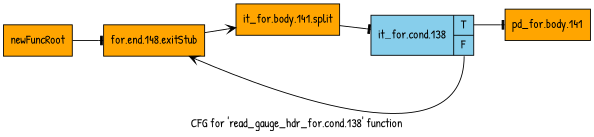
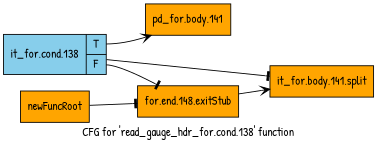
(487, 25) -> (125, 42)
(353, 27) -> (186, 68)
(343, 107) -> (131, 72)
